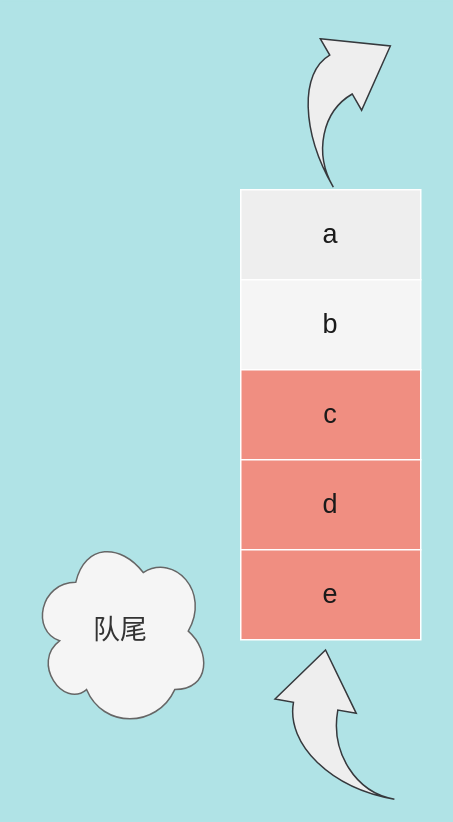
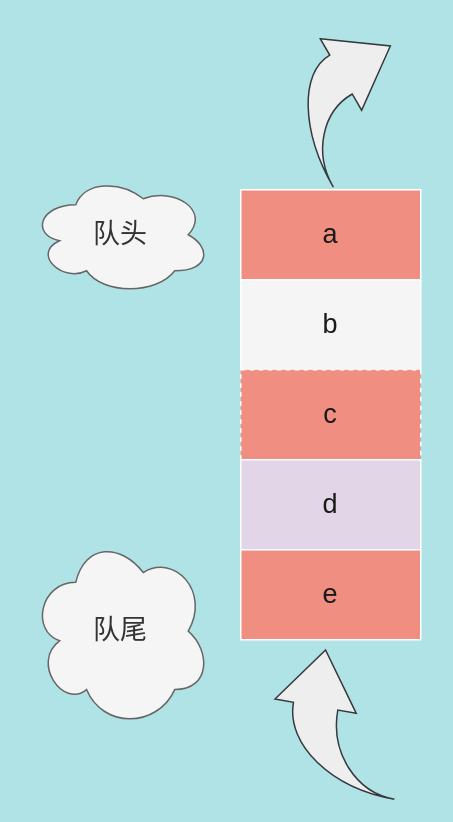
none -> (121, 235)
(331, 235) -> (331, 235)
(331, 415) -> (331, 415)
(331, 505) -> (331, 505)
